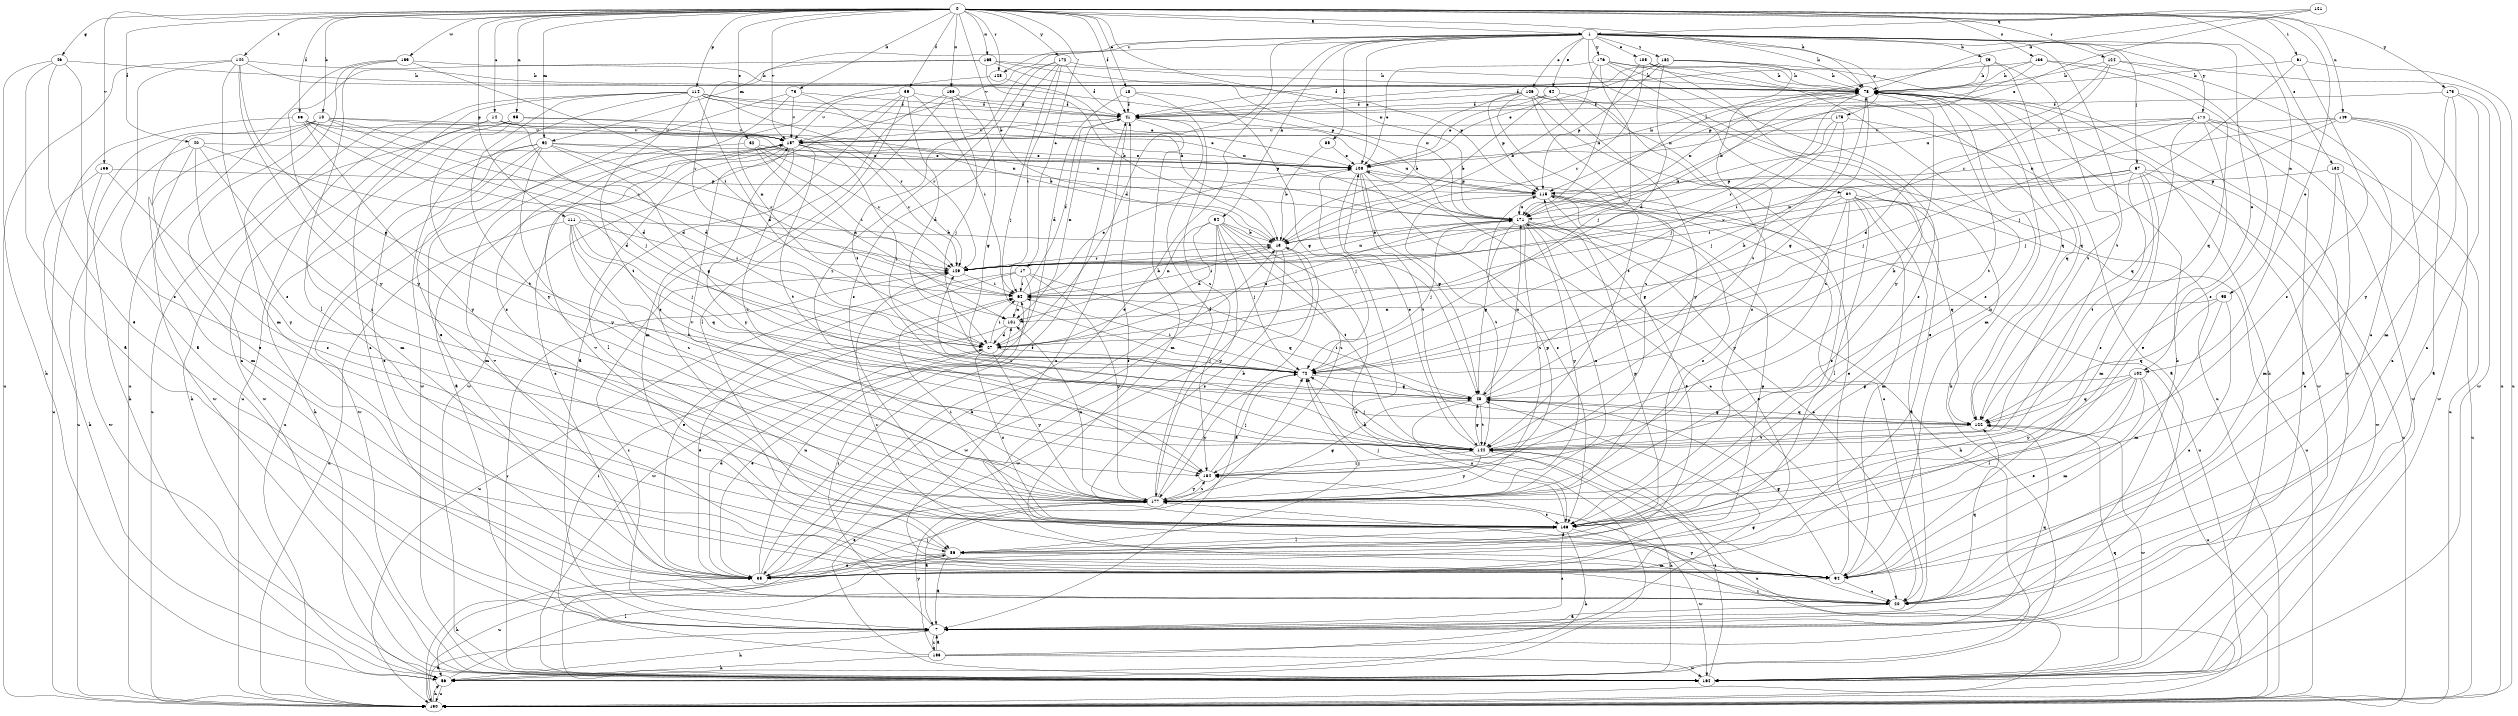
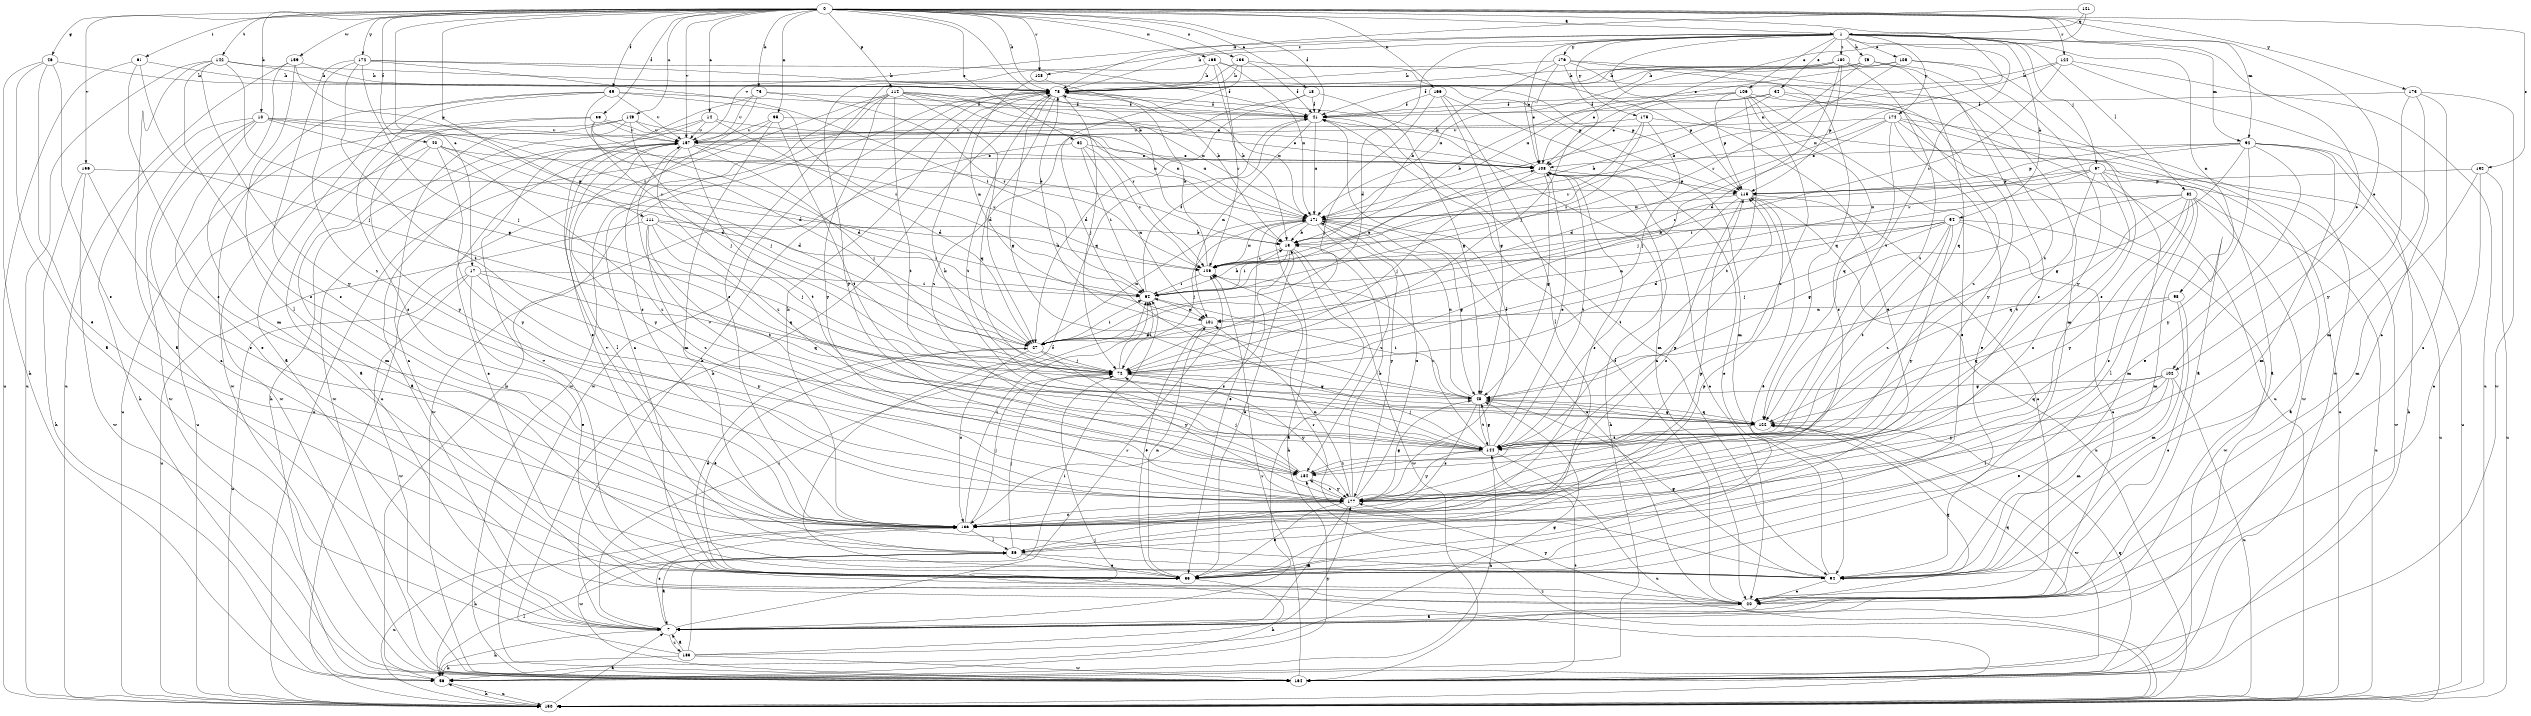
(1328, 143) -> none
